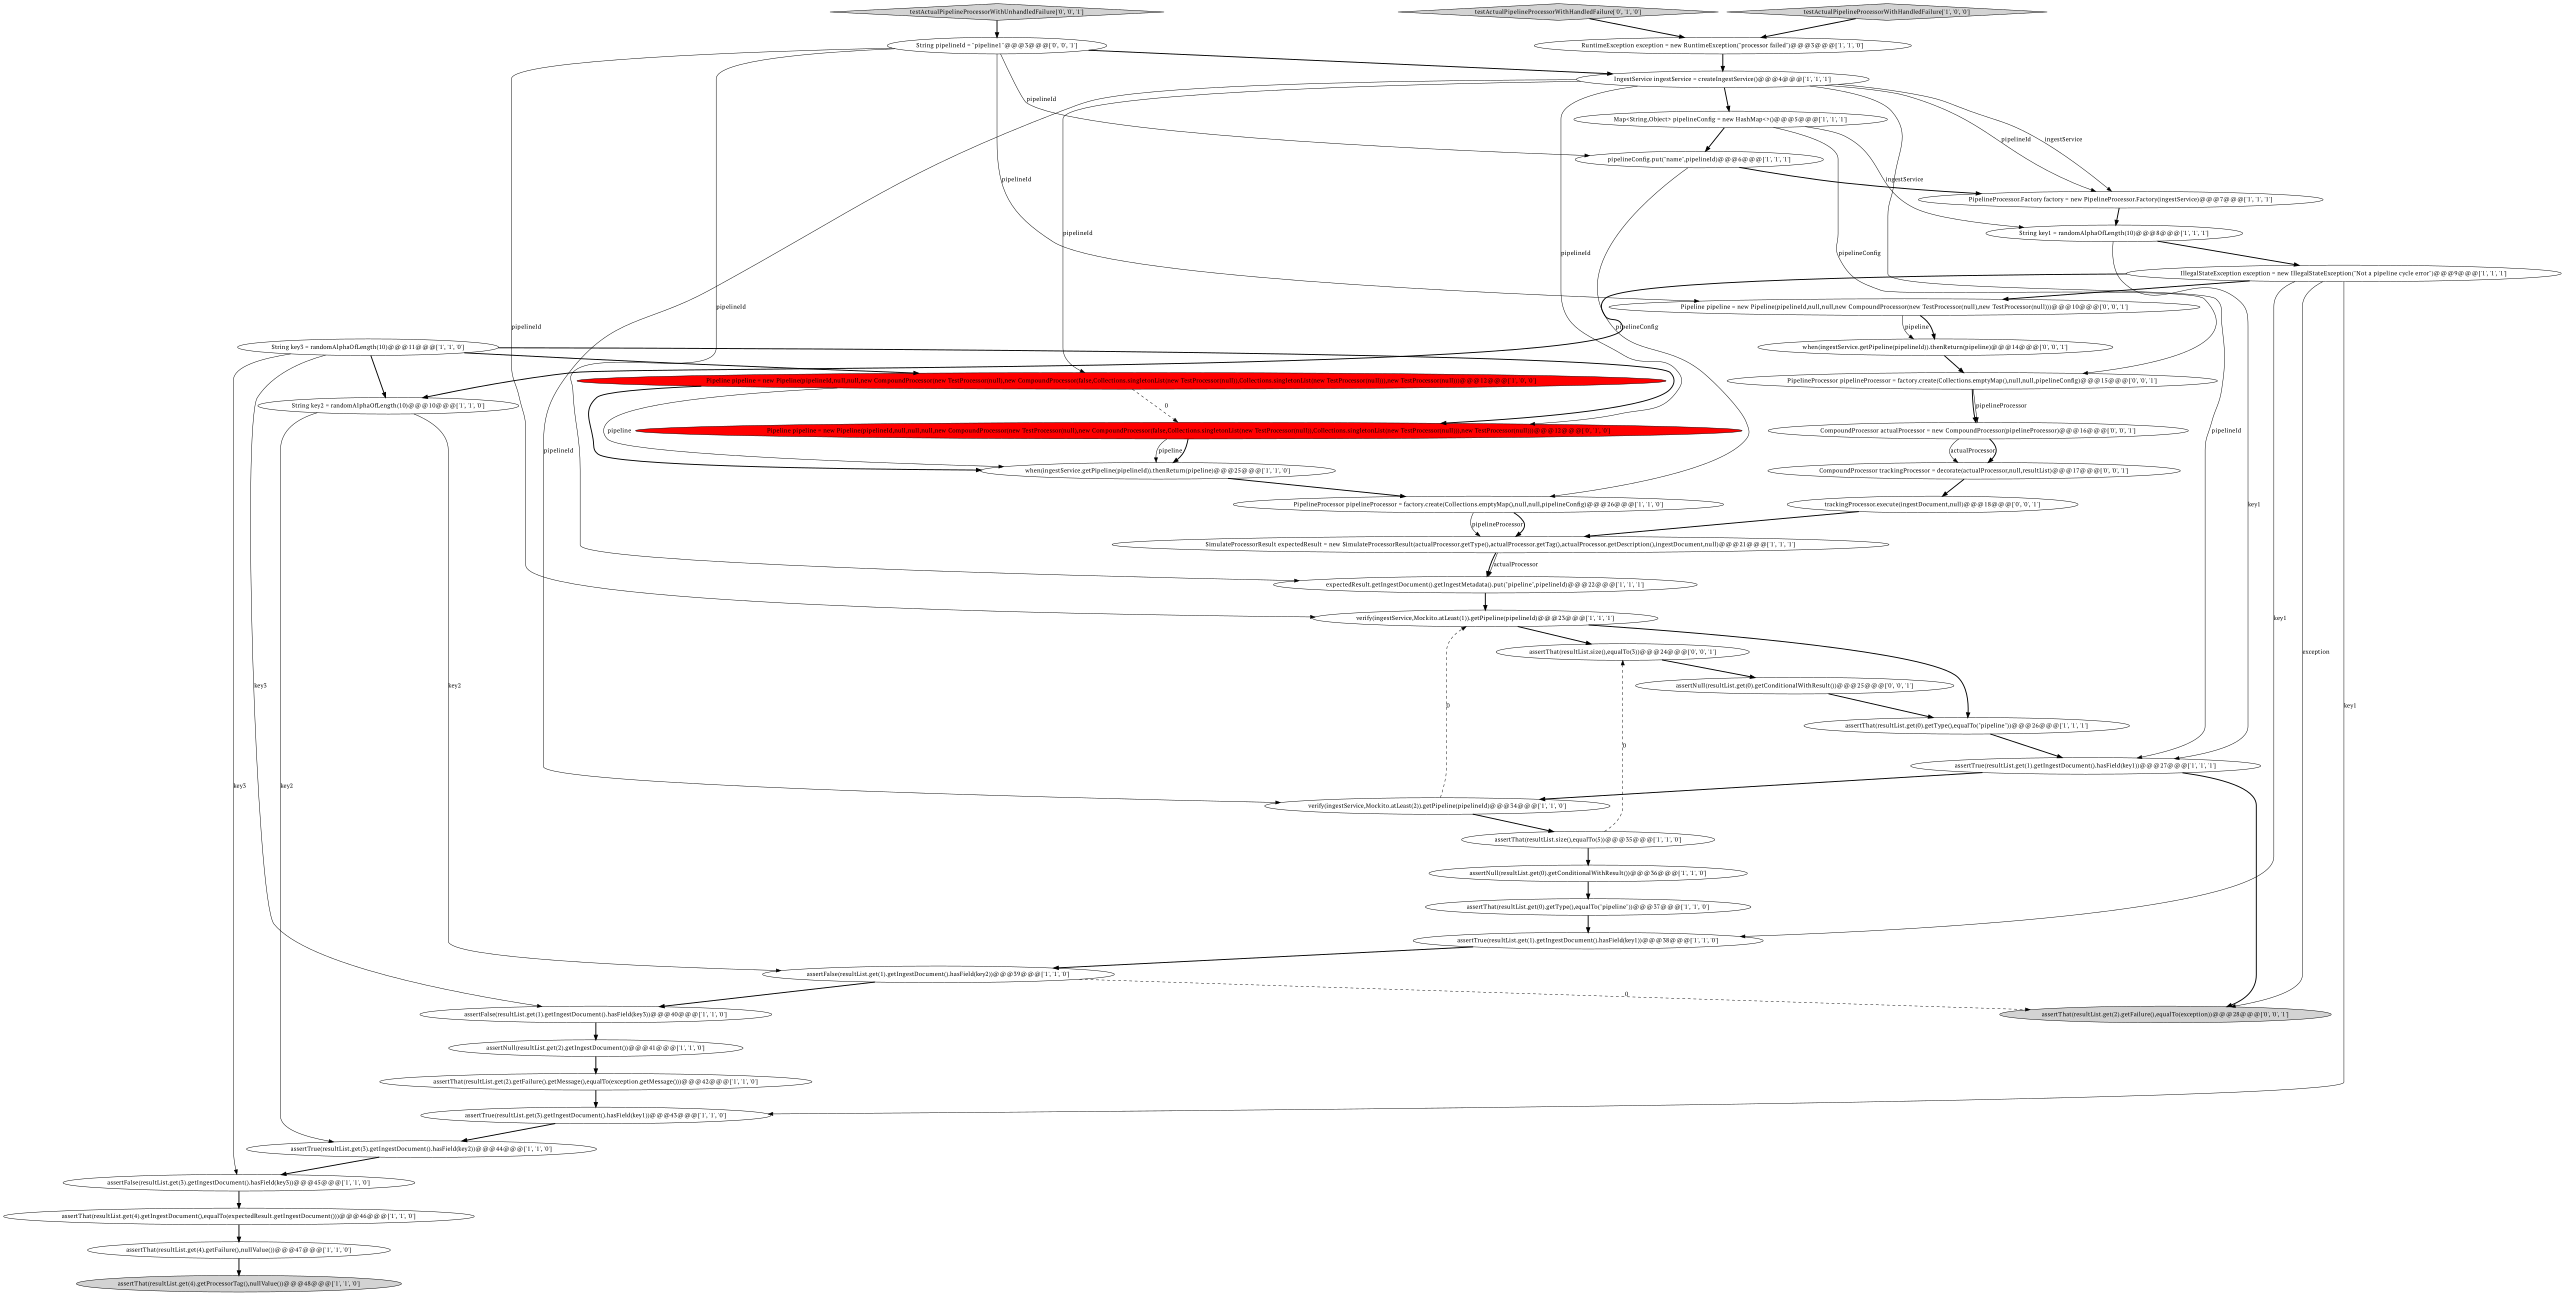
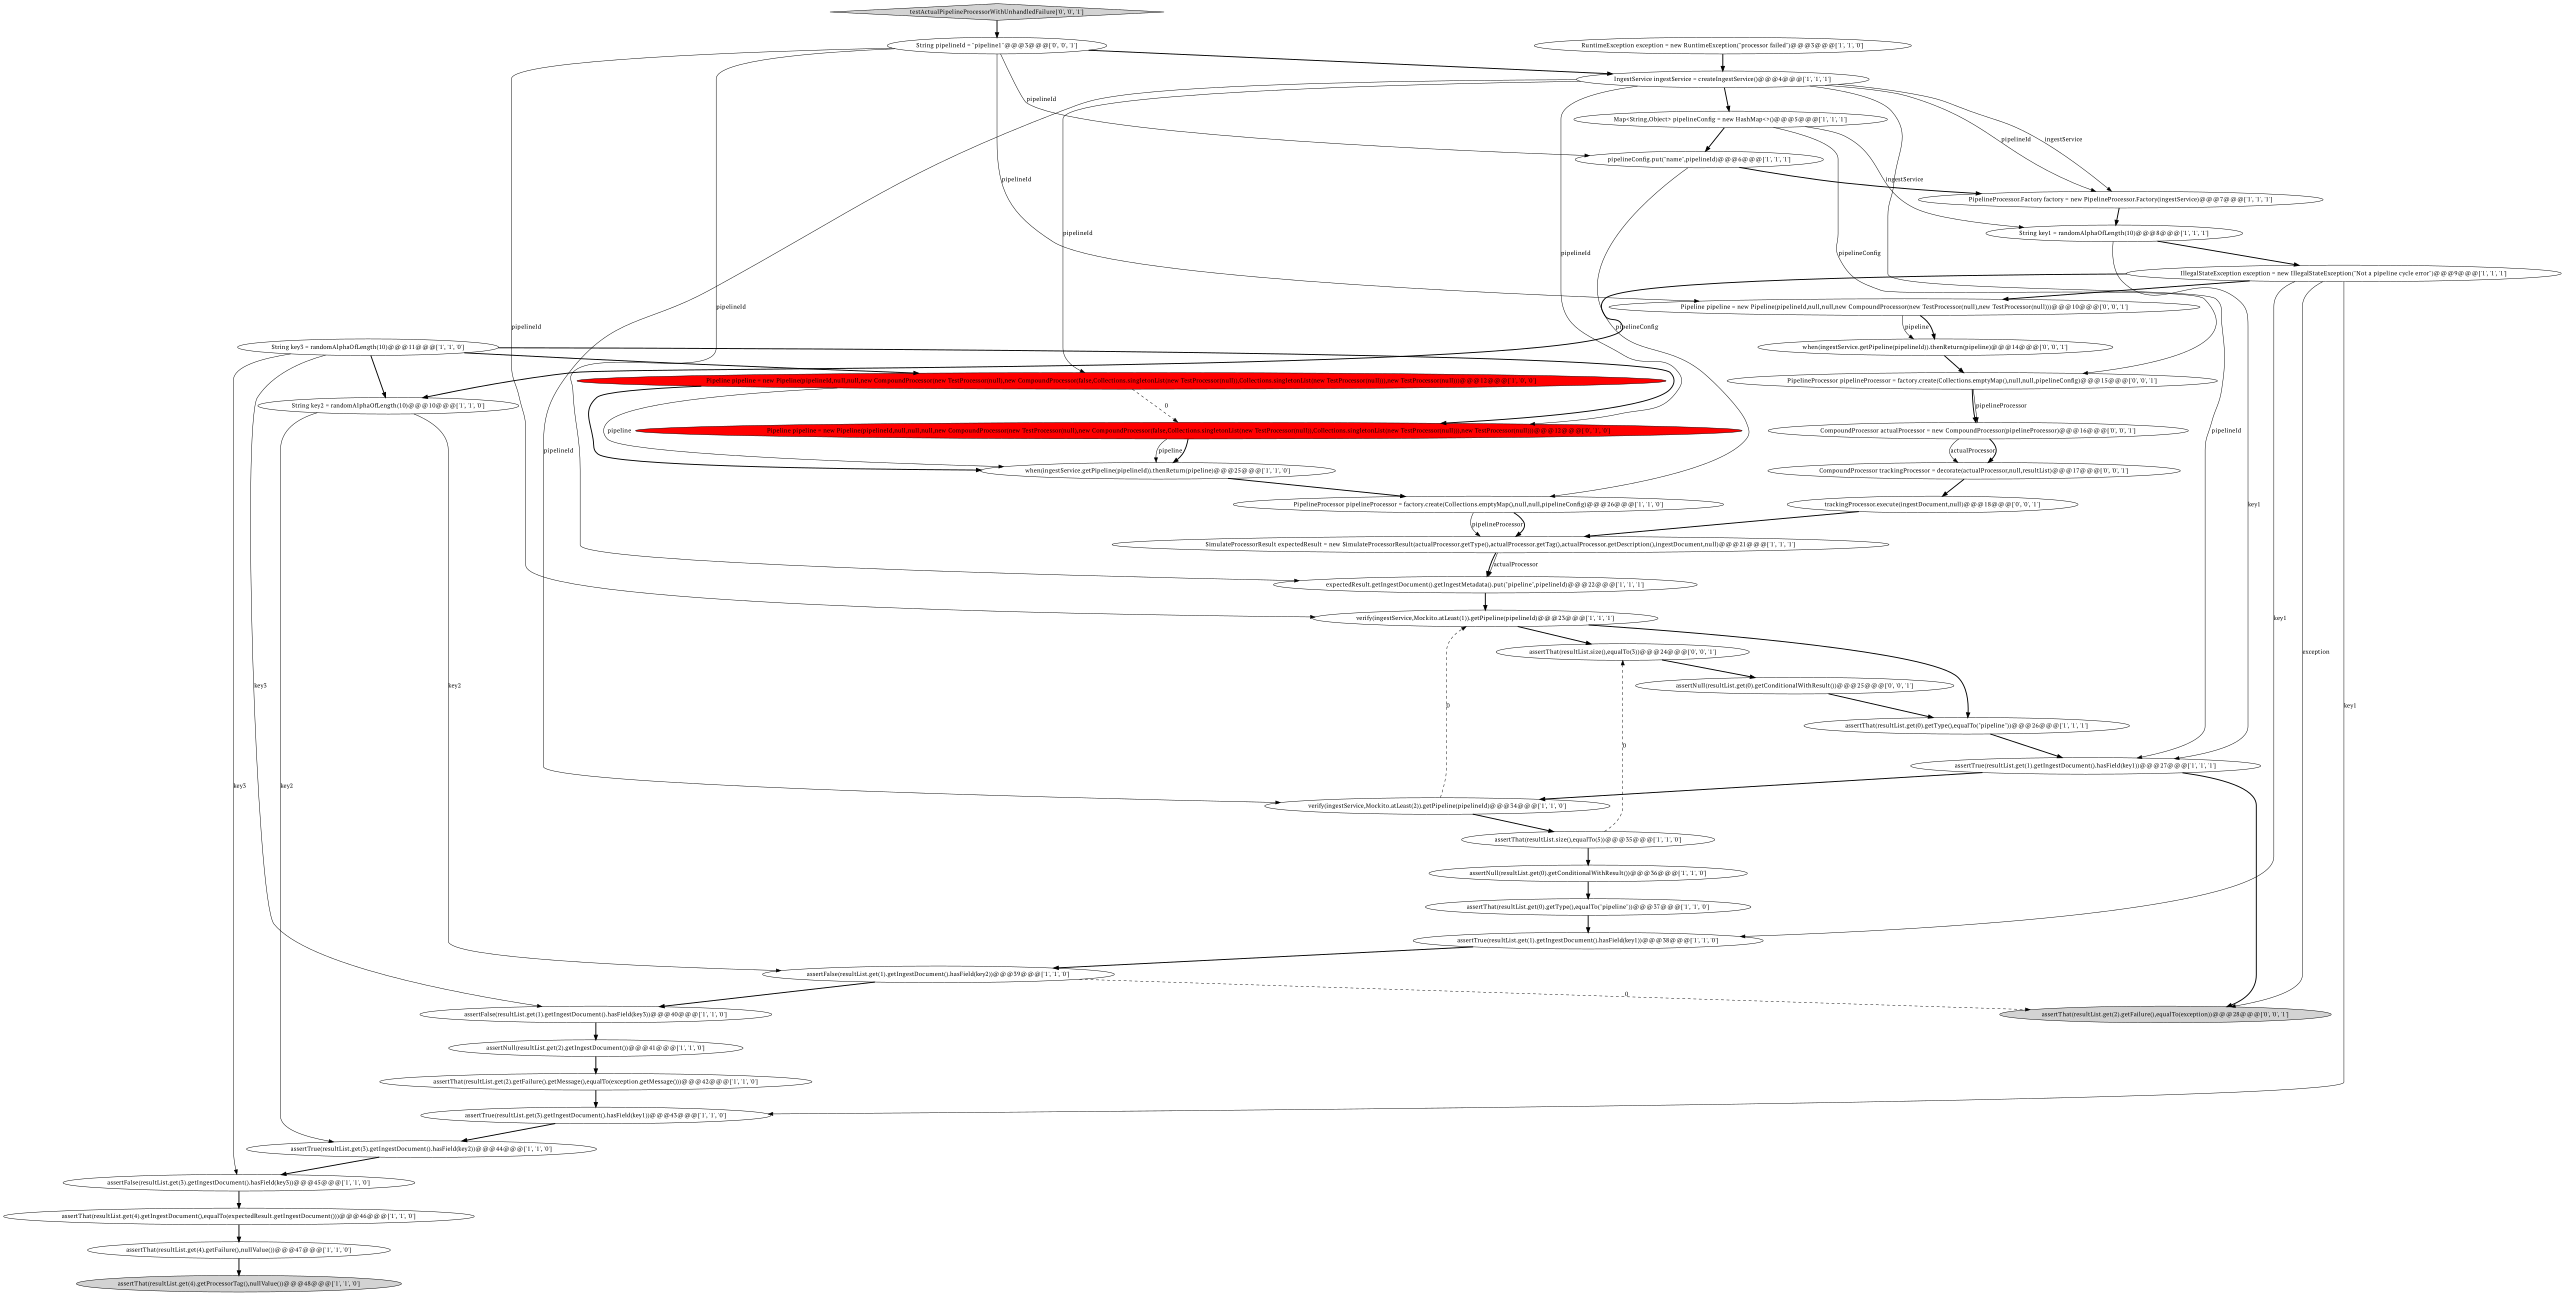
(1558, 12) -> none
(1887, 12) -> none
